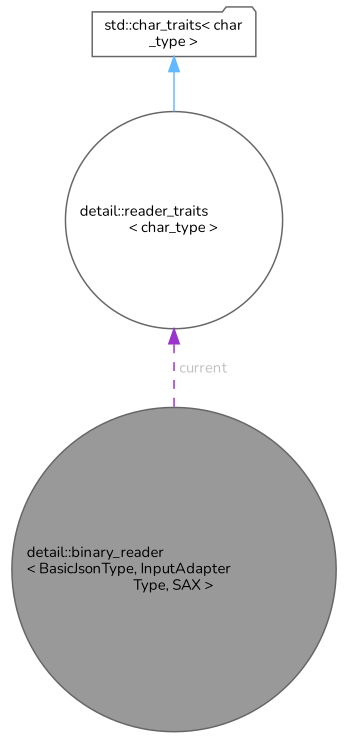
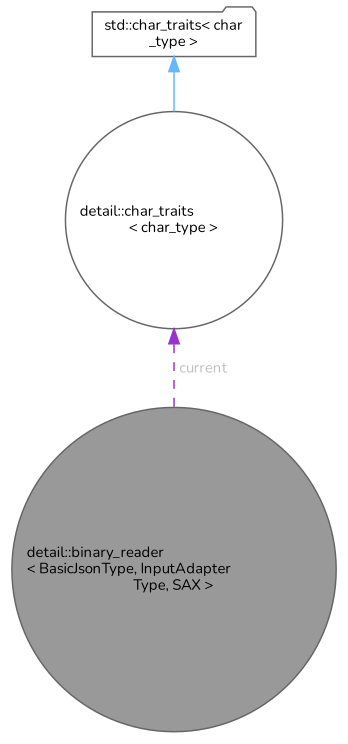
(174, 220) -> (174, 220)
